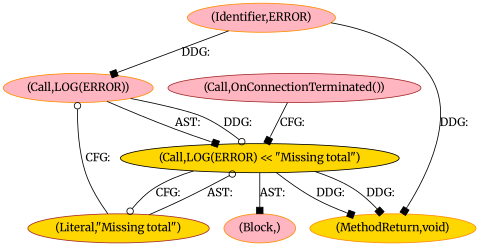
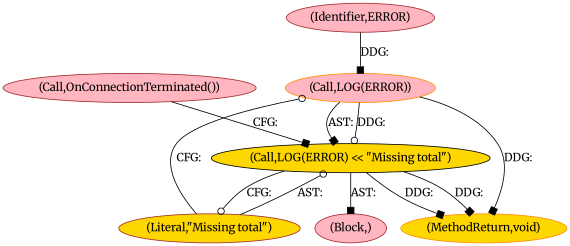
(261, 18) -> (360, 18)
(435, 87) -> (489, 133)
(260, 228) -> (351, 228)
